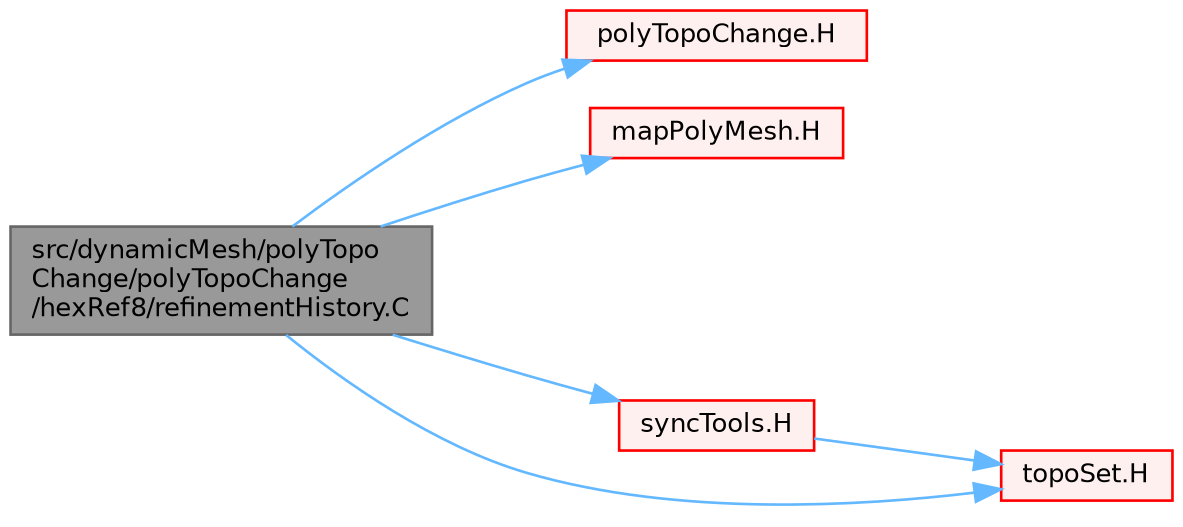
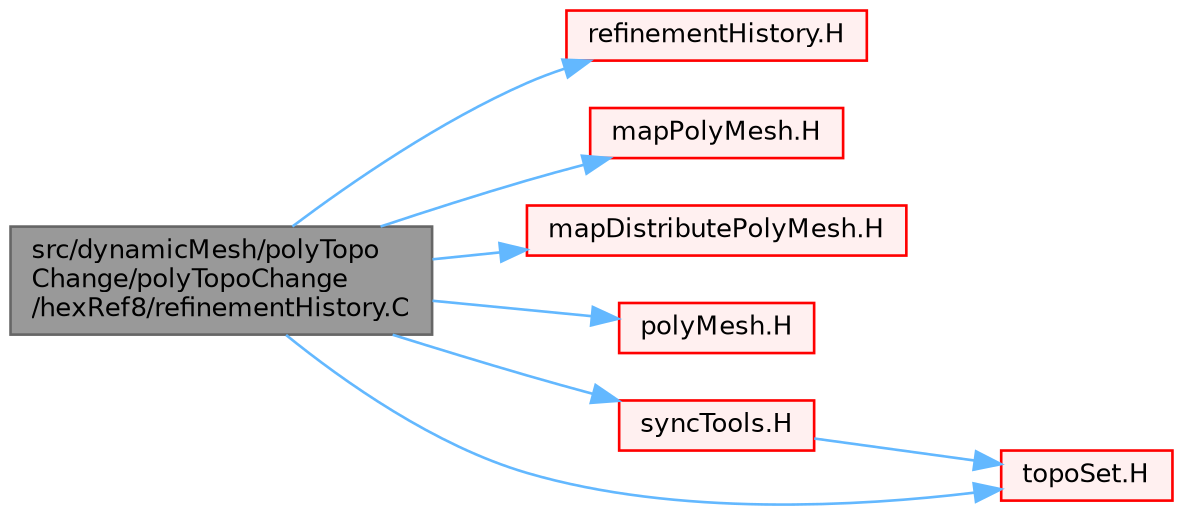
(717, 36) -> (717, 36)
none -> (717, 231)
none -> (717, 328)
